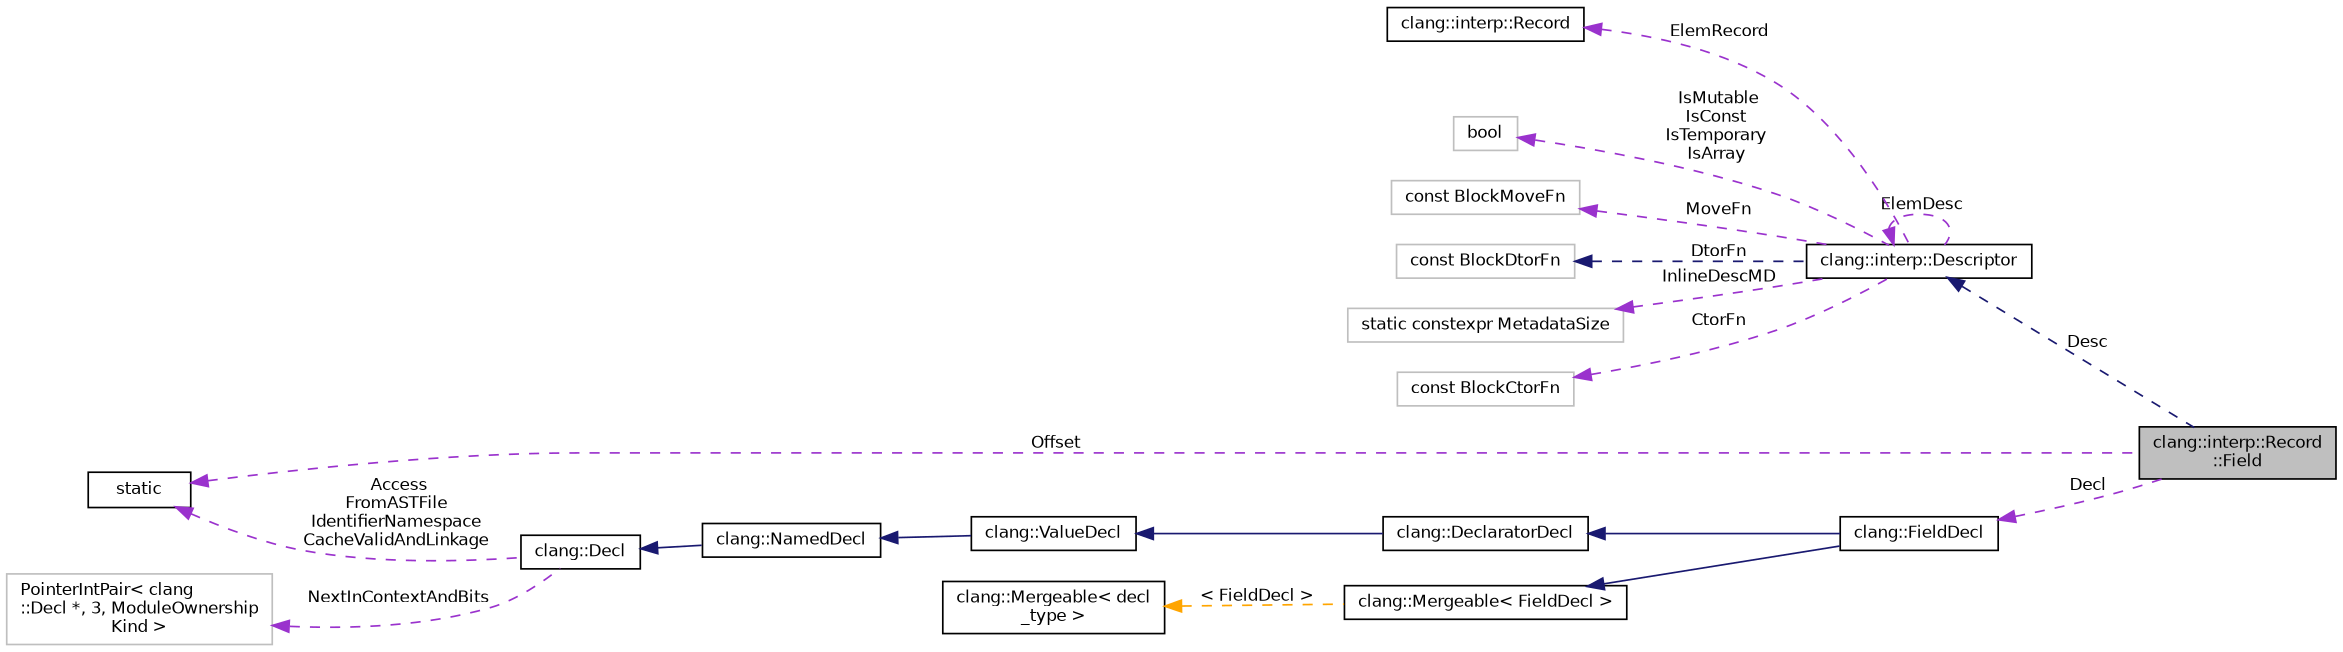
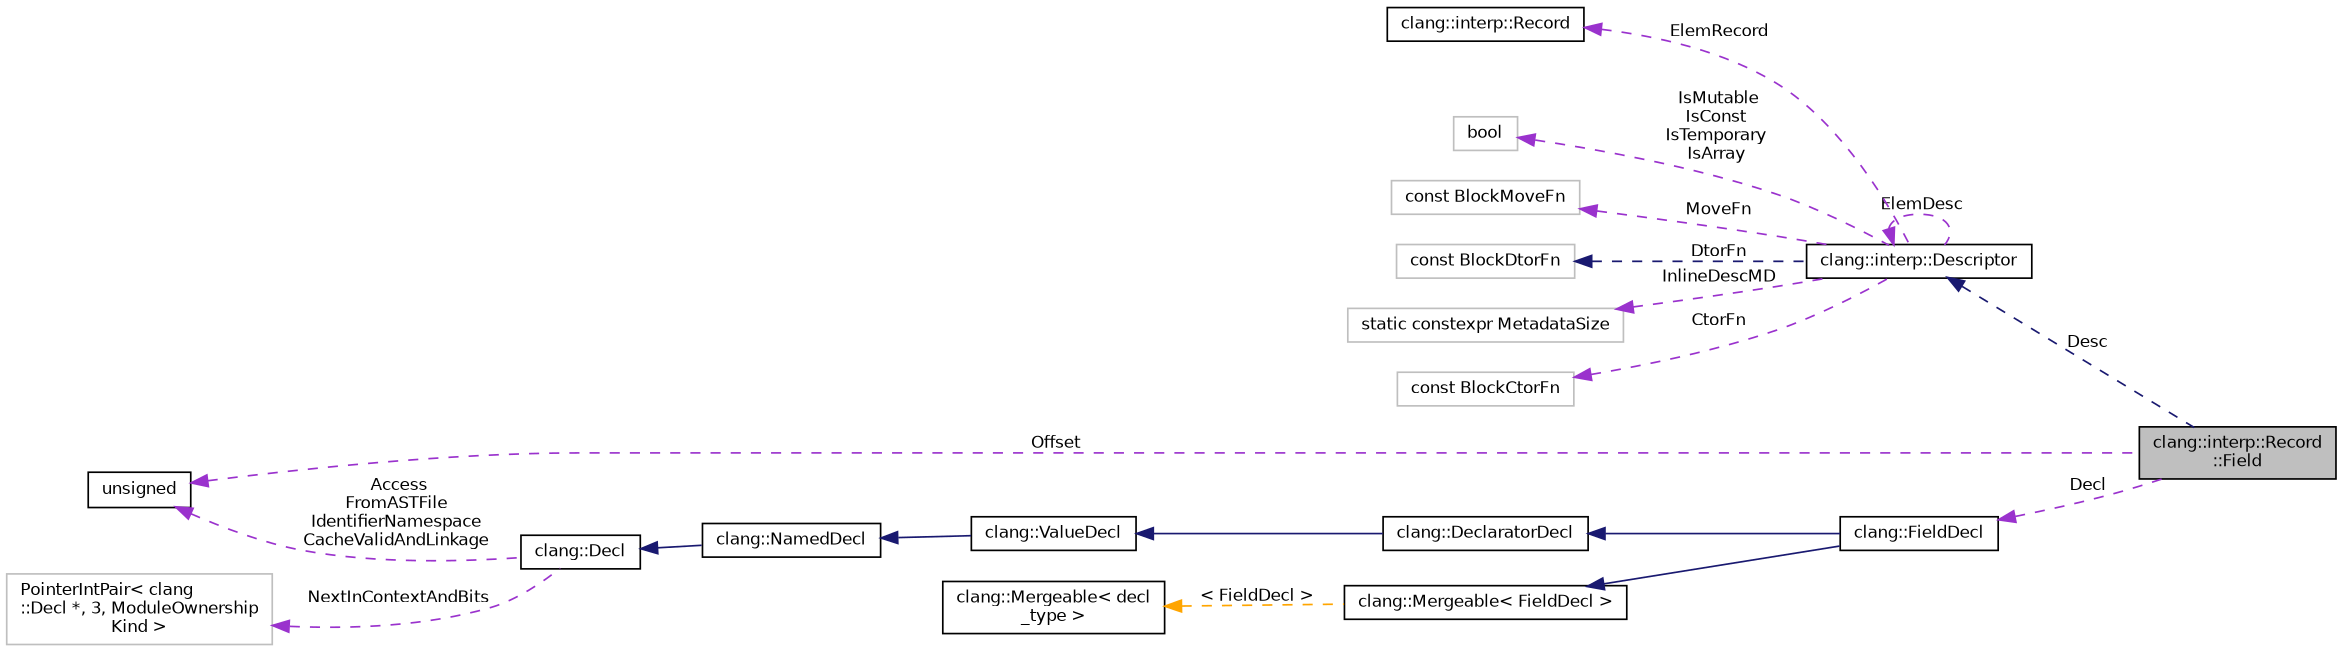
(139, 490) -> (139, 490)
